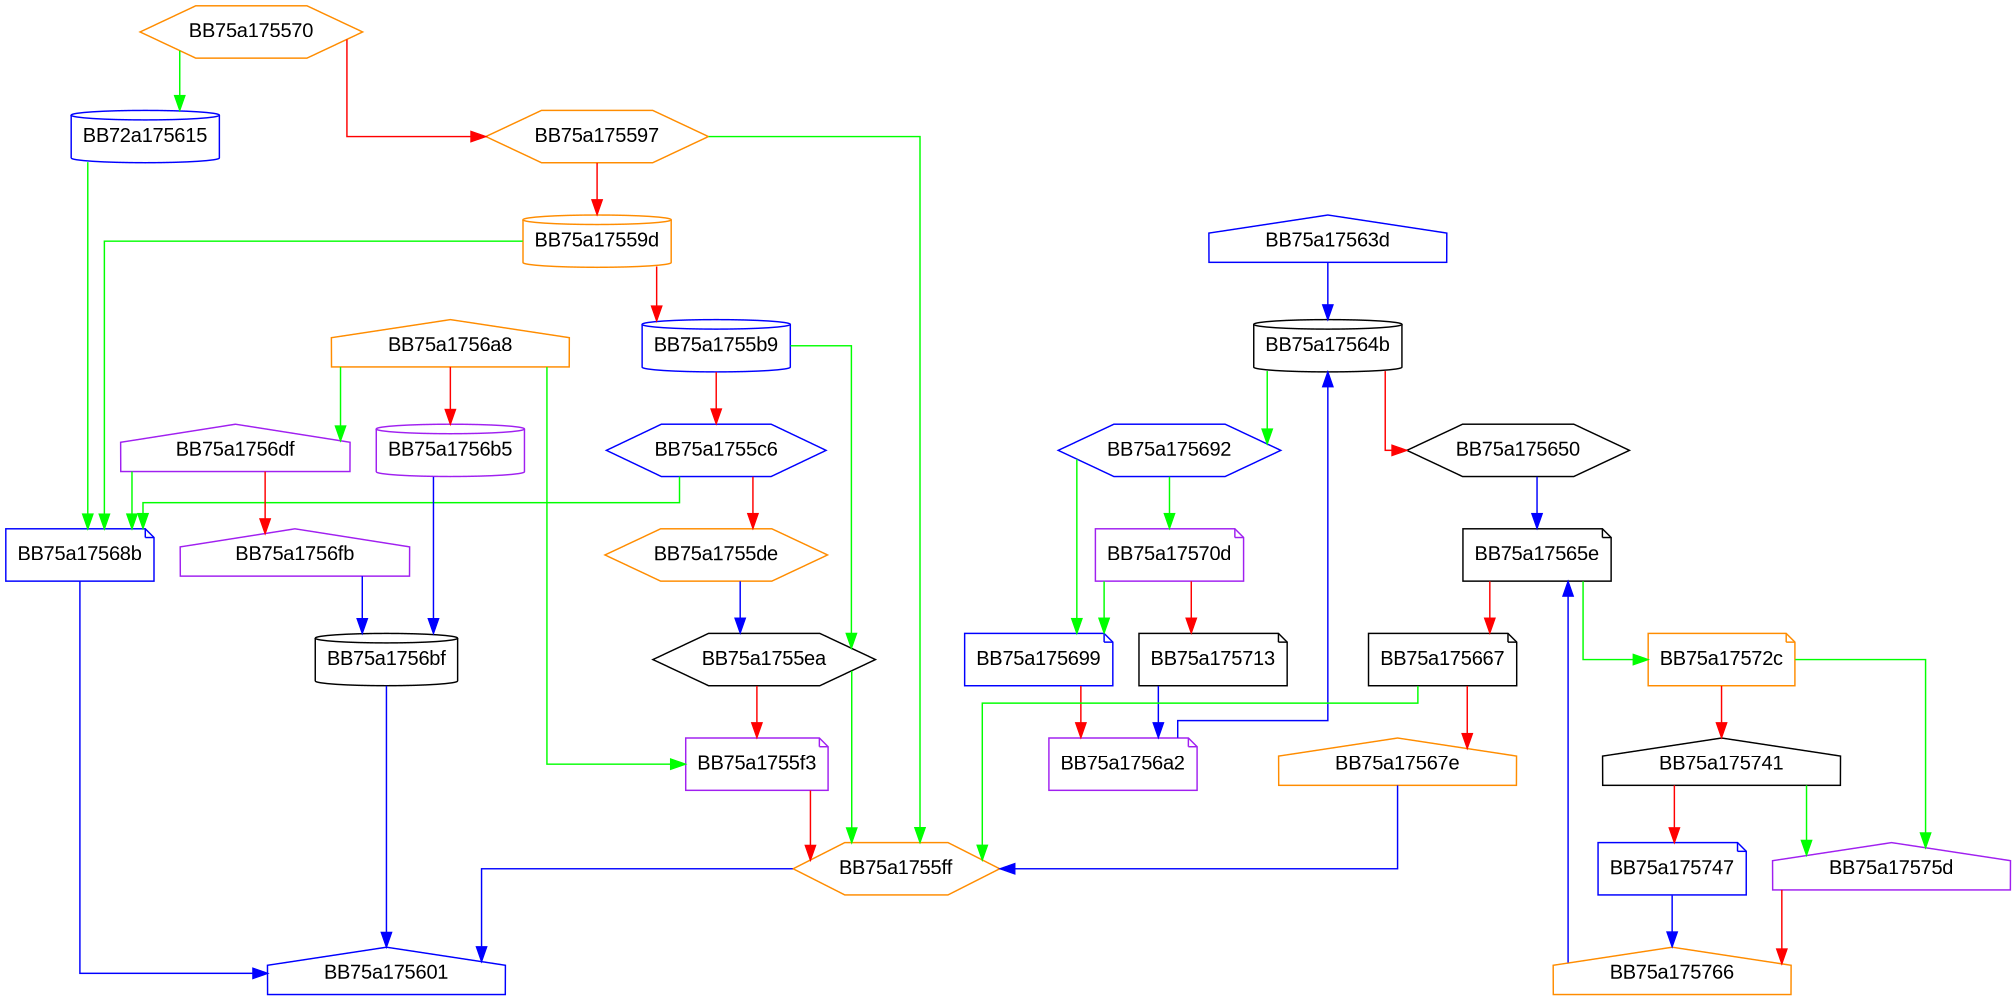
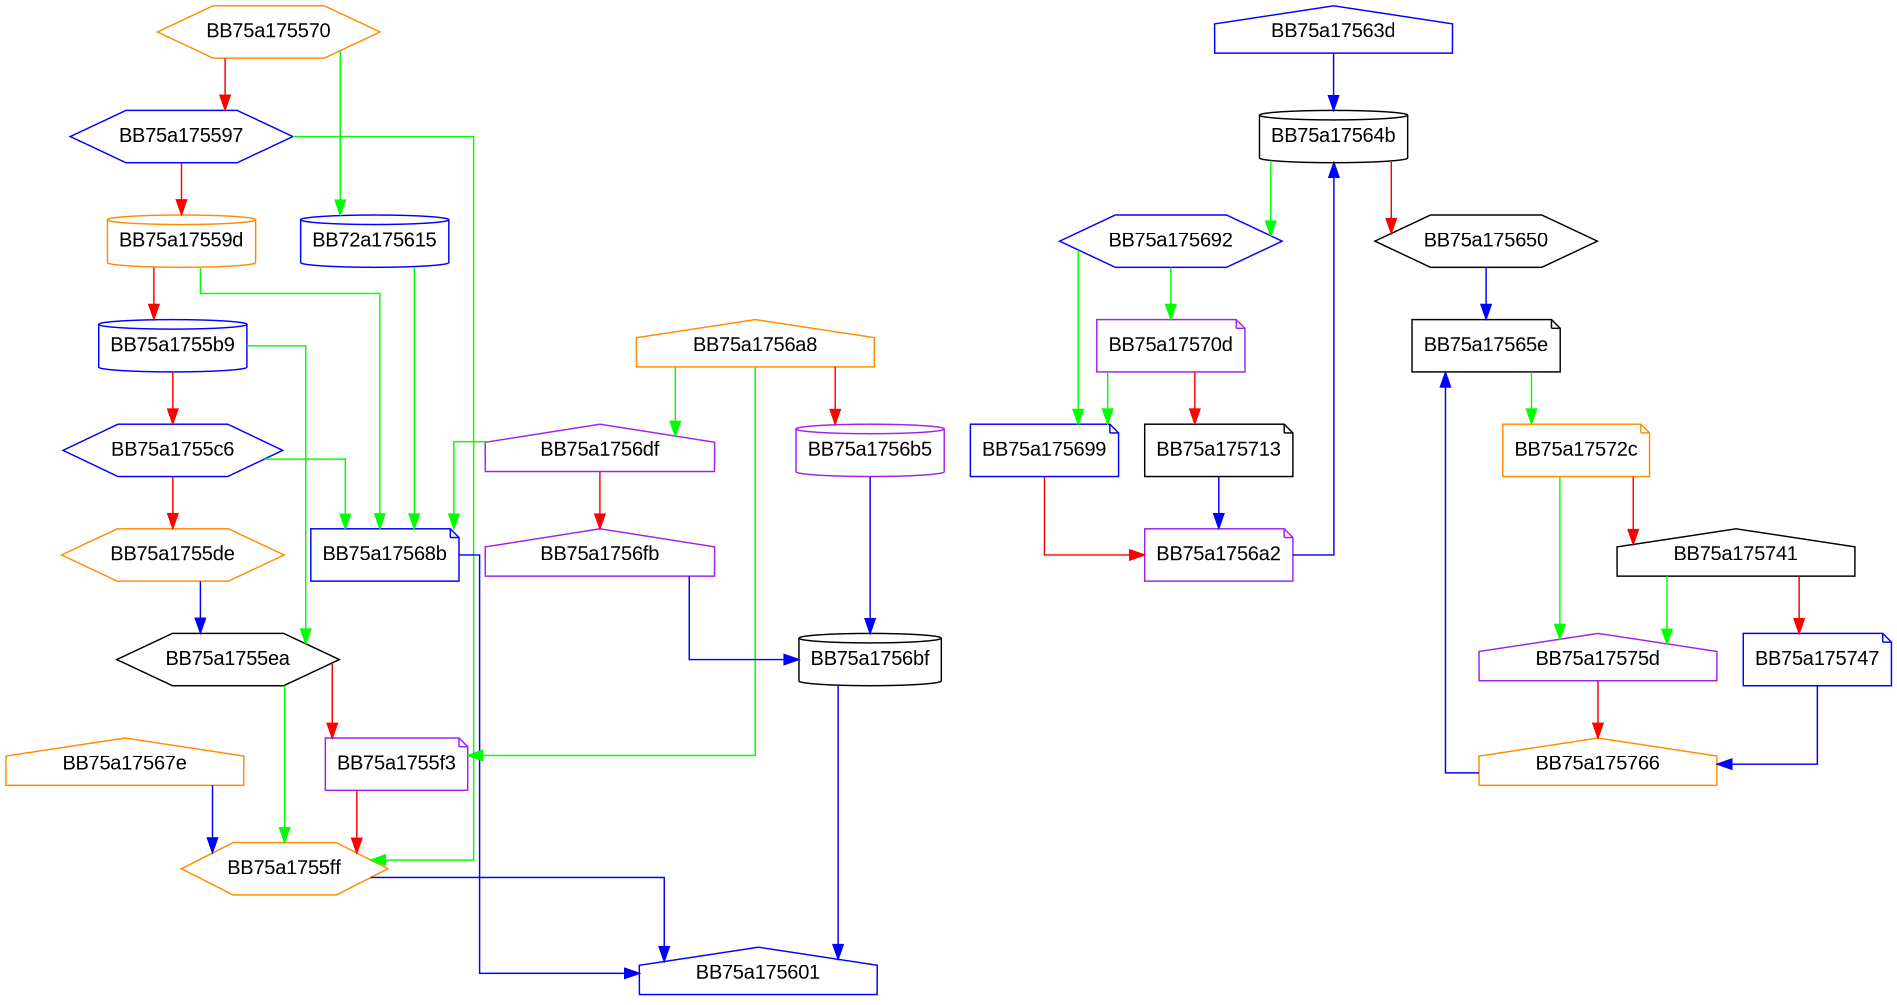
(597, 137) -> (182, 137)
(1443, 660) -> none
